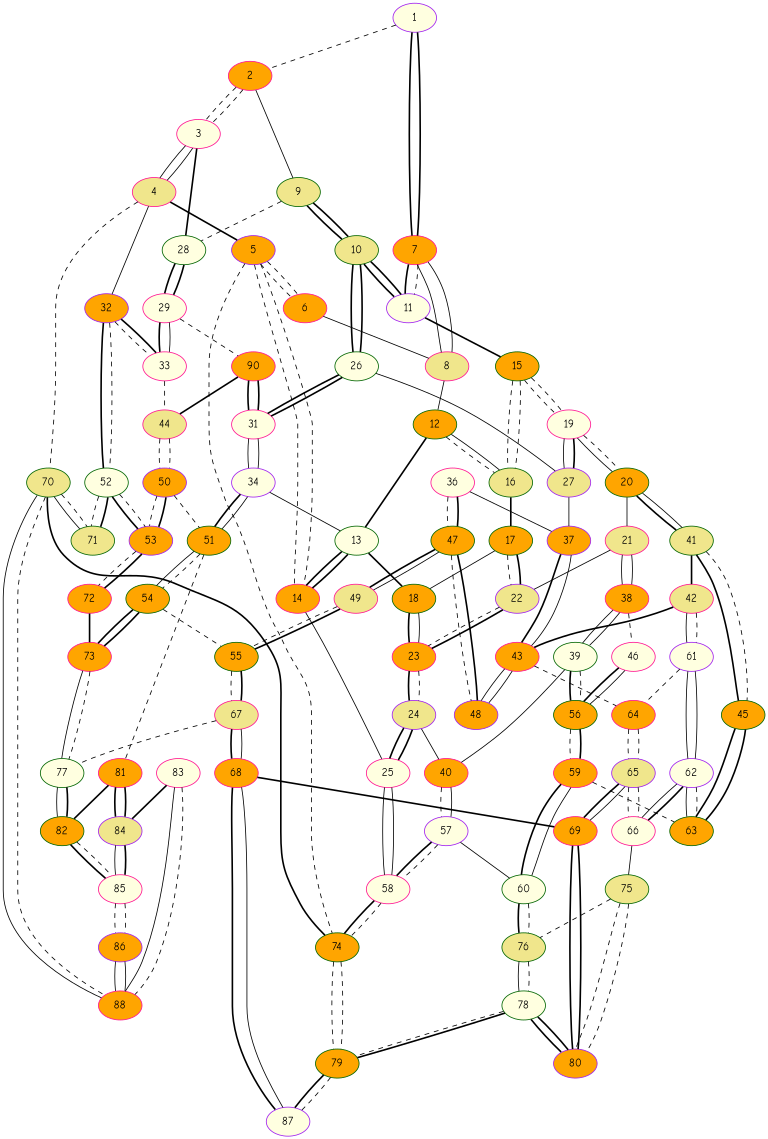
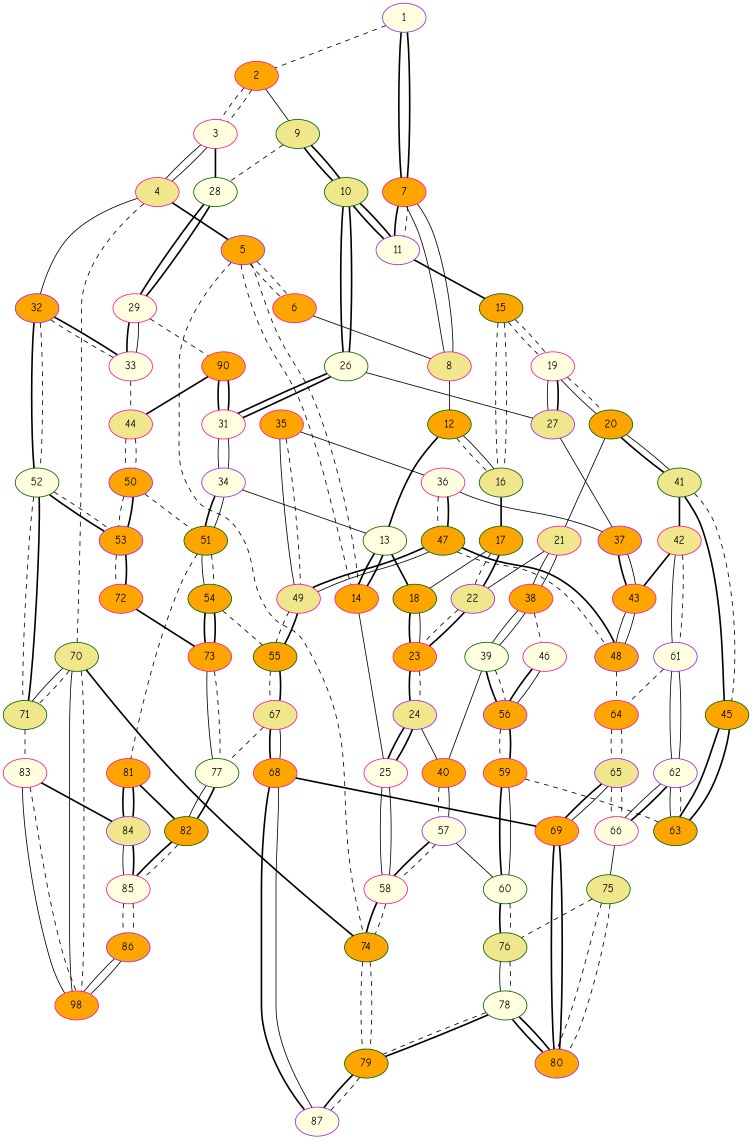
none -> (282, 424)
(575, 686) -> (617, 686)
(575, 715) -> (505, 715)
none -> (25, 744)
(120, 1005) -> (77, 1005)
